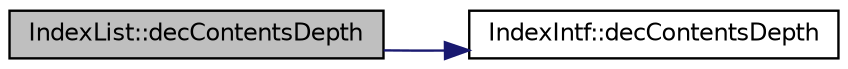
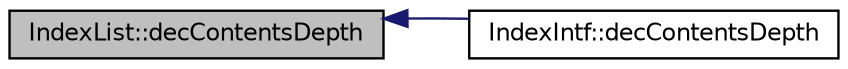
(414, 51) -> (438, 18)
